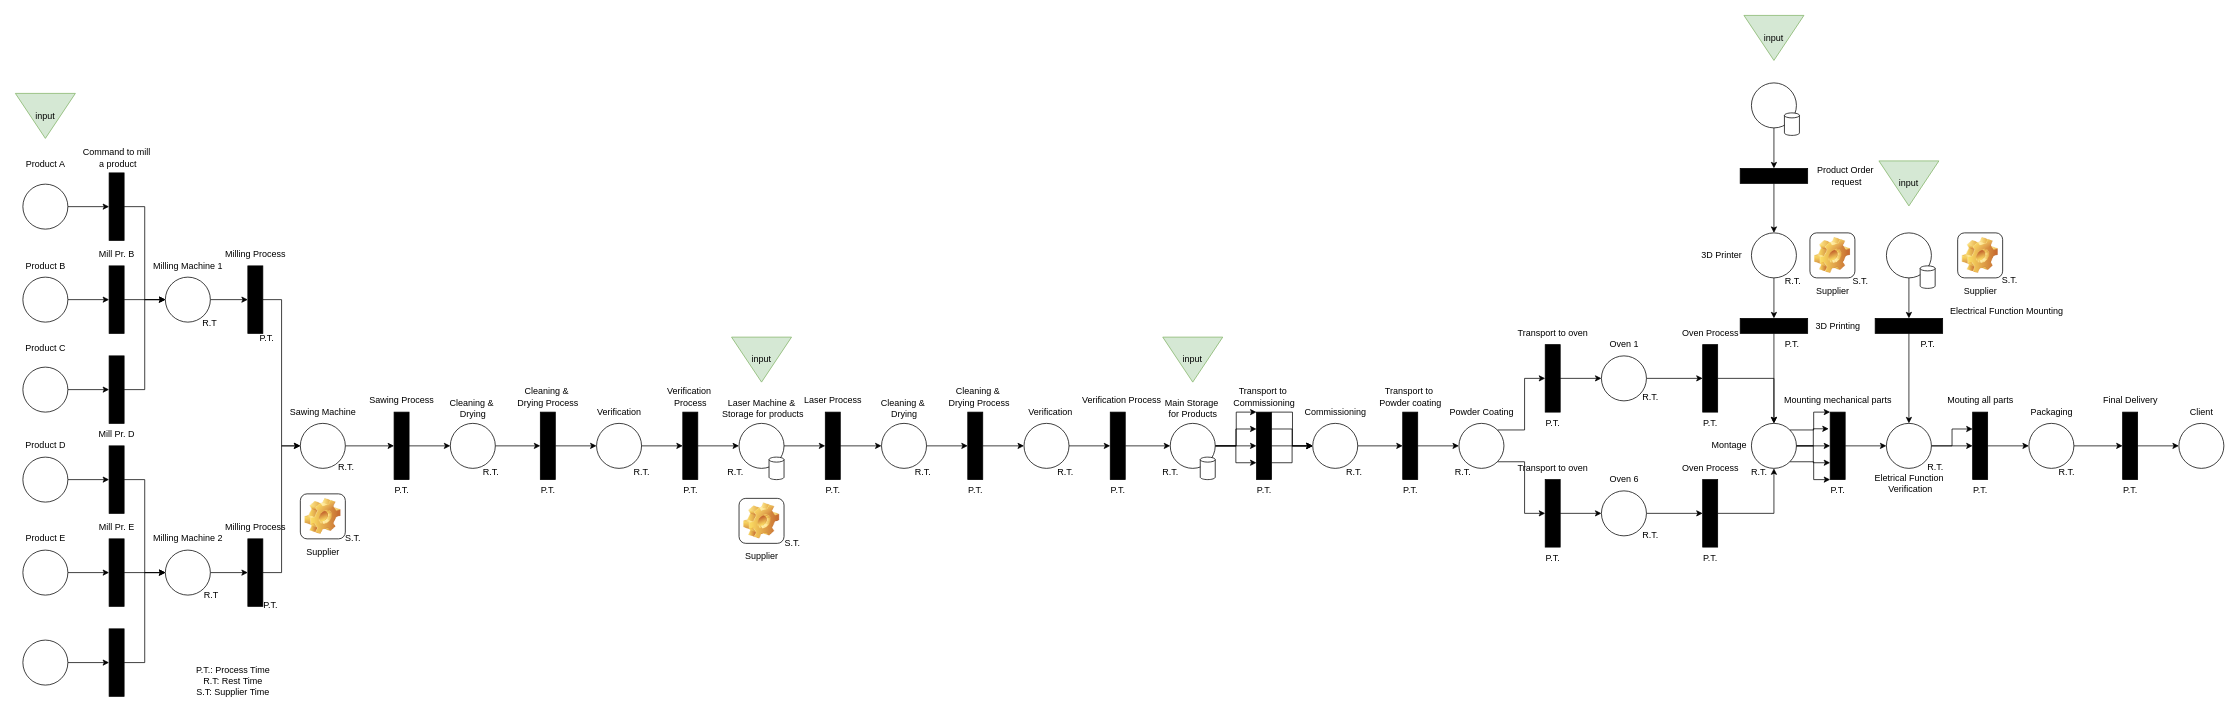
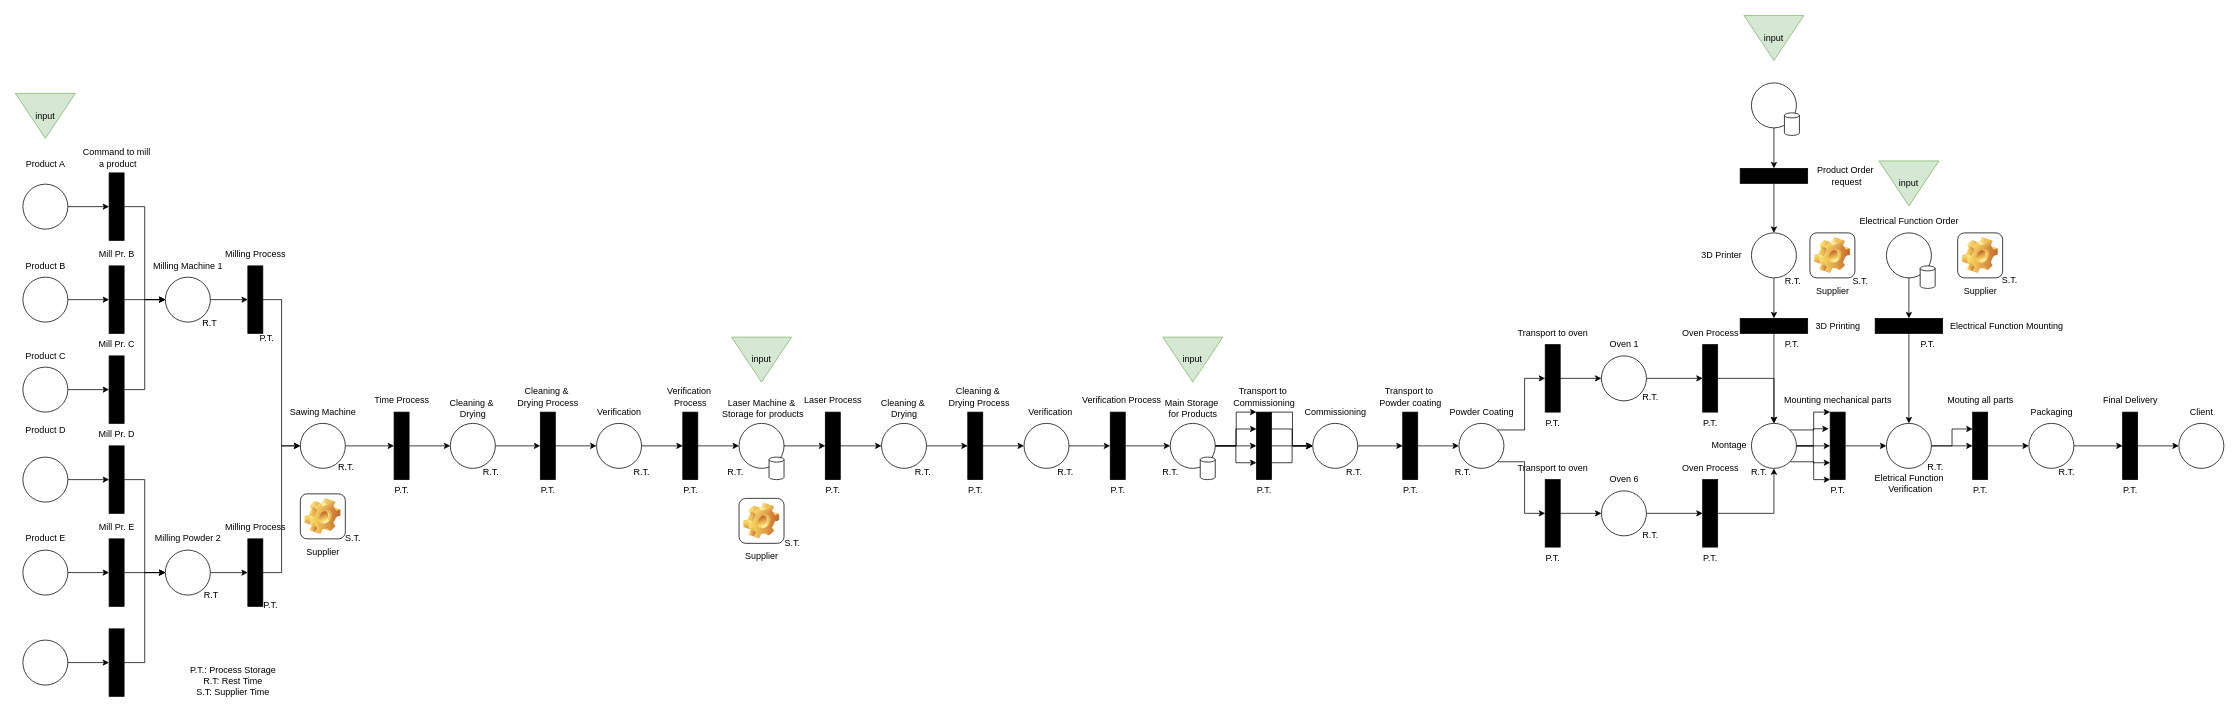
none -> (1909, 221)
(2007, 311) -> (2007, 326)
none -> (117, 345)
(45, 348) -> (45, 356)
(402, 401) -> (402, 401)
(45, 446) -> (45, 431)
(188, 539) -> (188, 539)
(233, 681) -> (233, 681)
